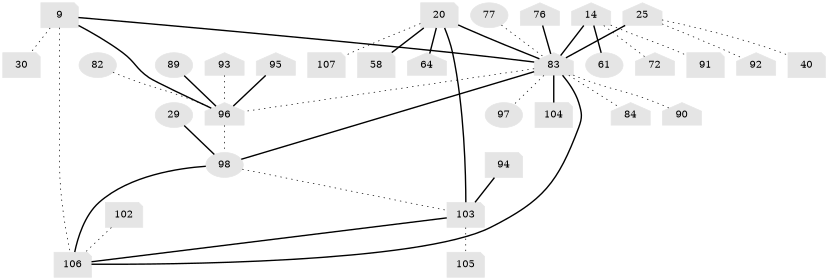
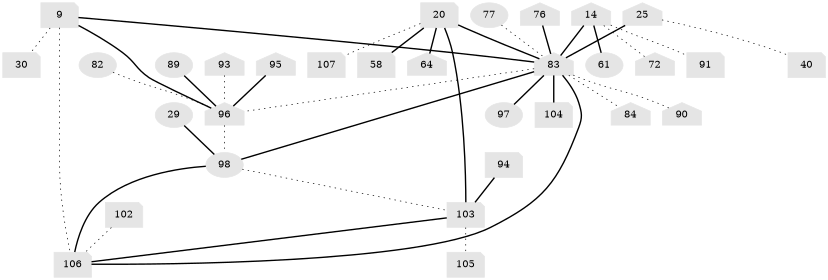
(756, 65) -> none
(529, 90) -> (529, 90)
